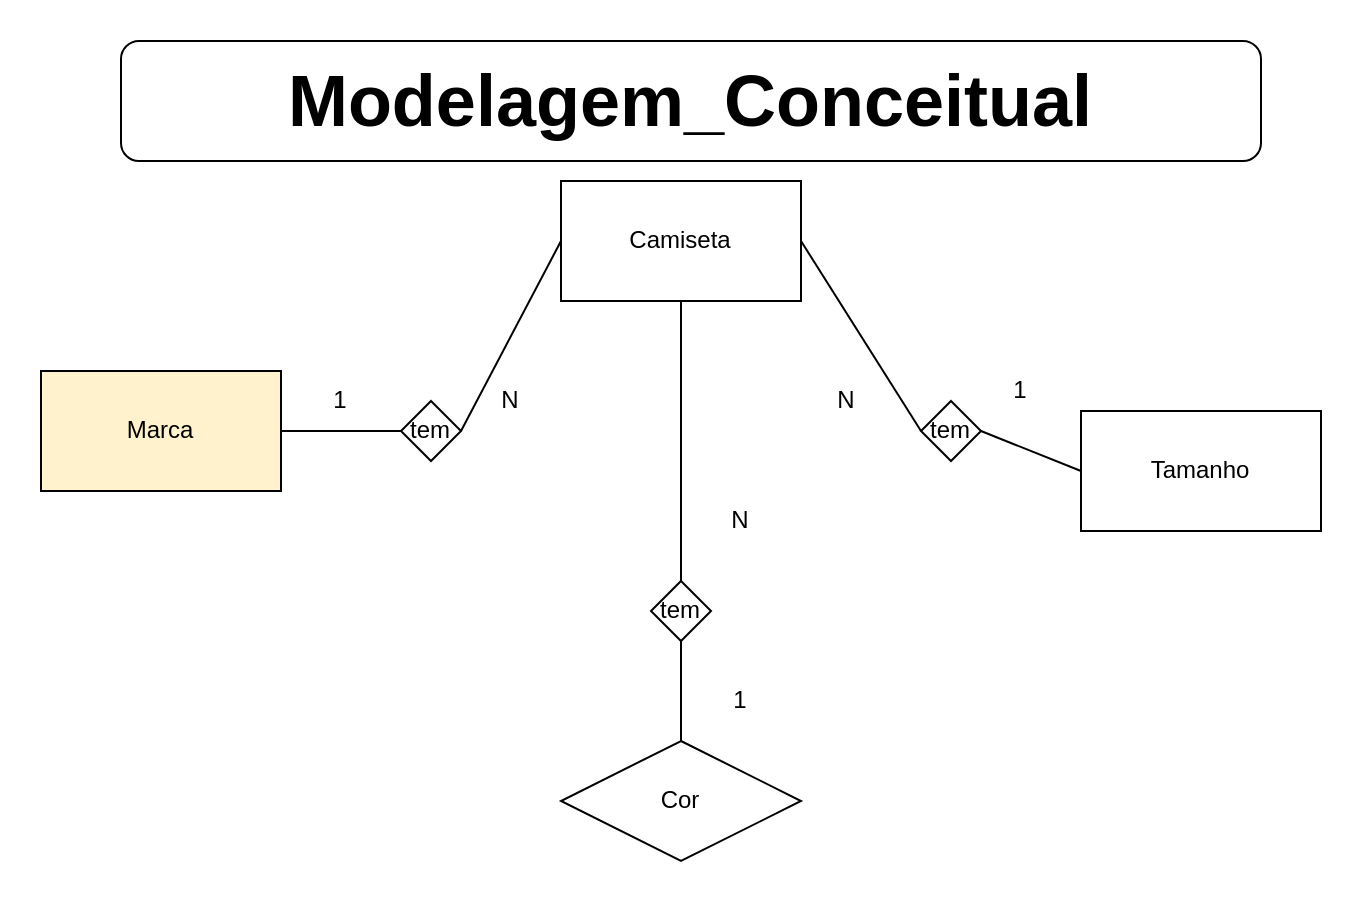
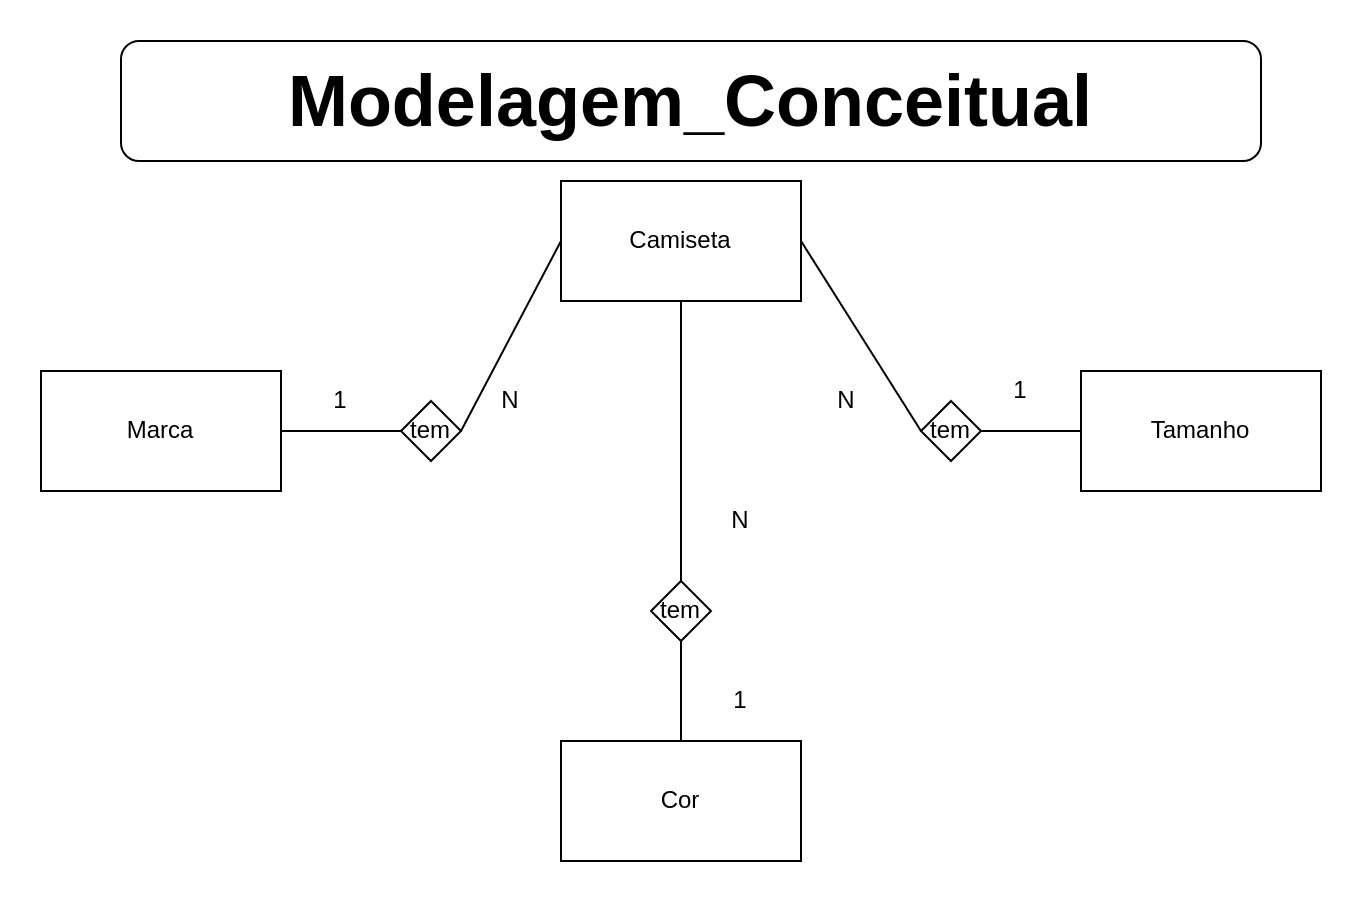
(161, 431) -> (161, 431)
(1201, 471) -> (1201, 431)
(681, 801) -> (681, 801)
